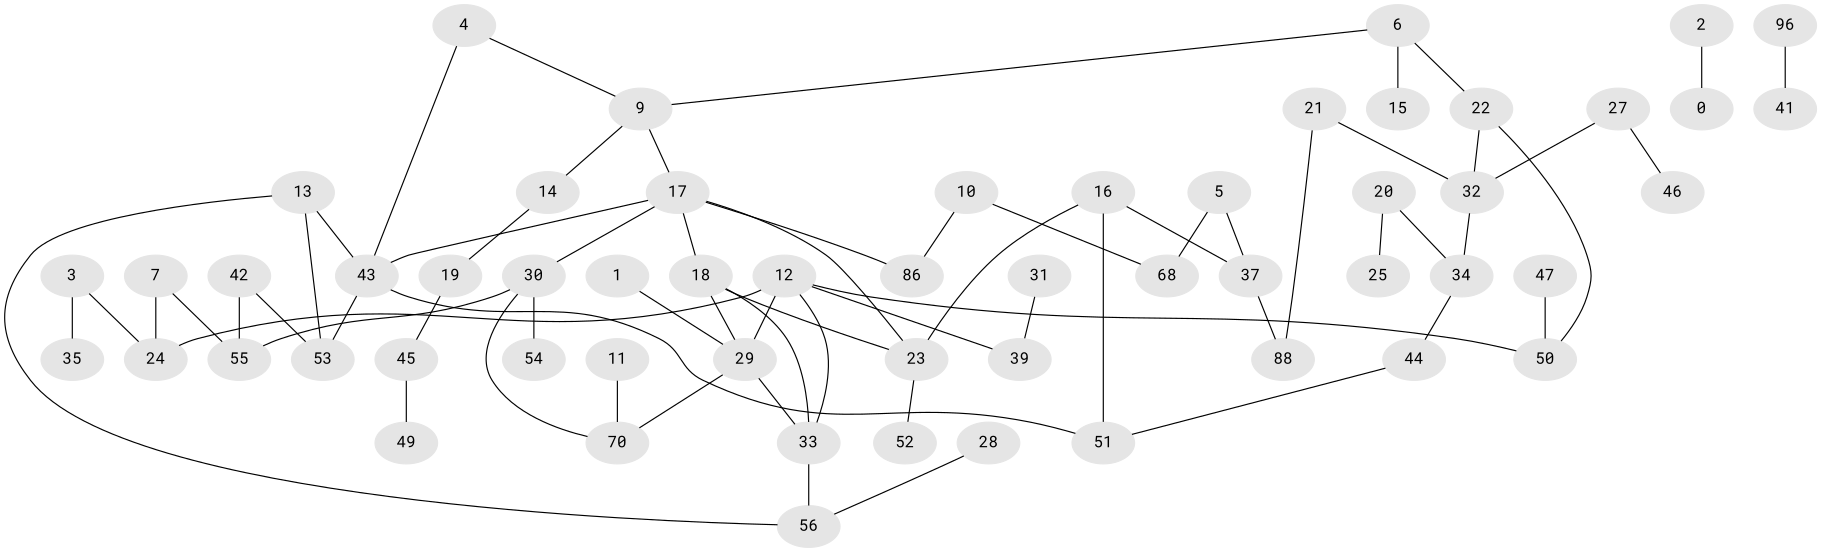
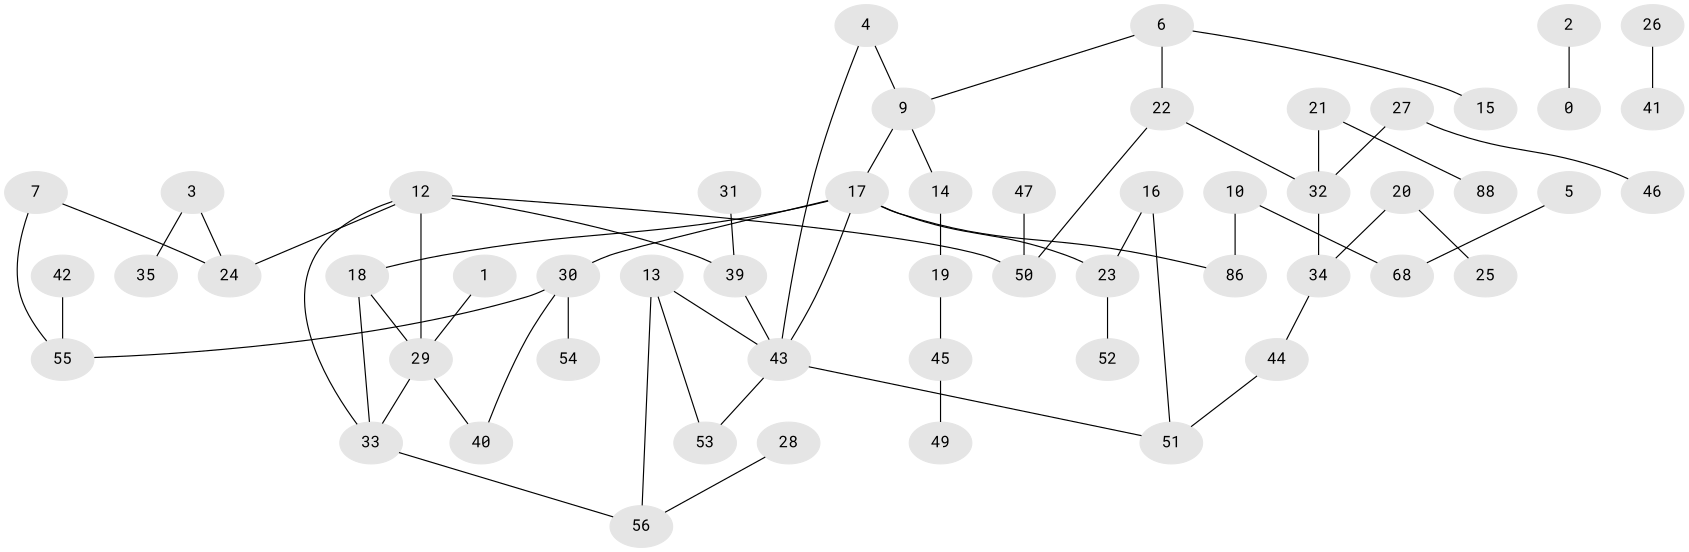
(1785, 26) -> (1653, 26)
(1251, 276) -> none
(277, 314) -> none
none -> (757, 318)
(806, 321) -> none
(617, 360) -> none
(617, 443) -> (481, 443)
